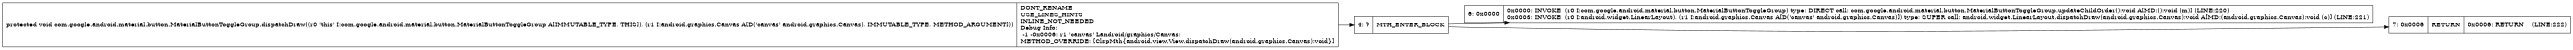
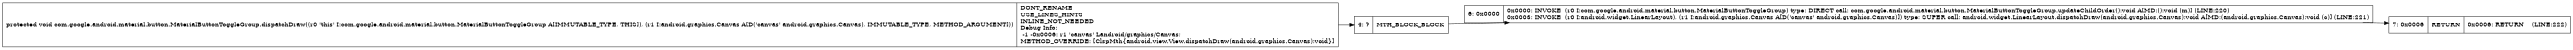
(1411, 25) -> (1410, 25)
(1916, 31) -> (2374, 23)
